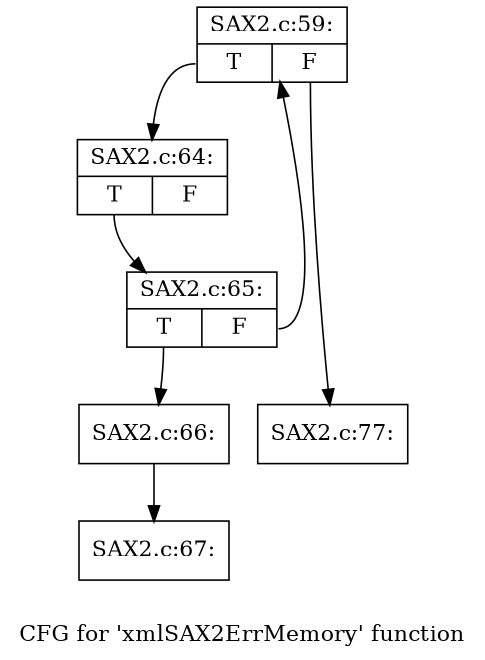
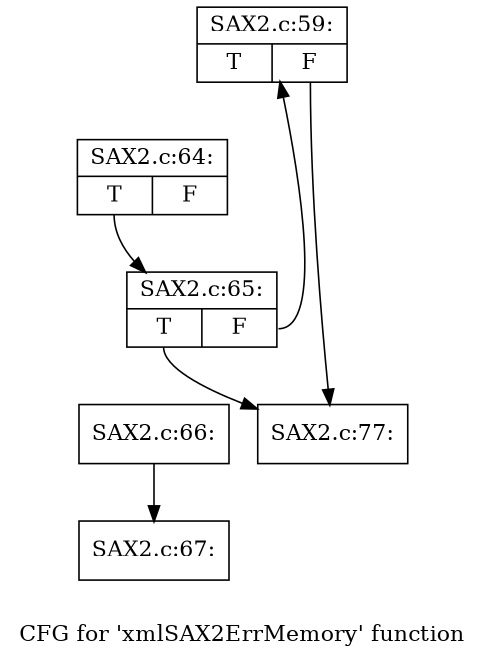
(164, 86) -> none
(163, 368) -> (197, 382)
